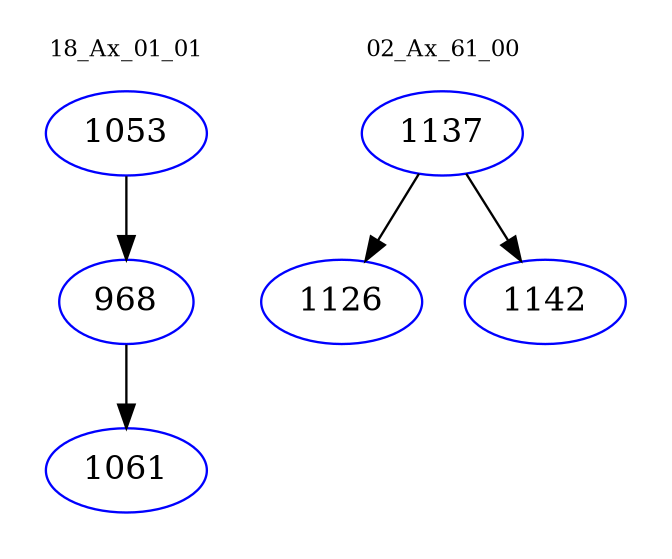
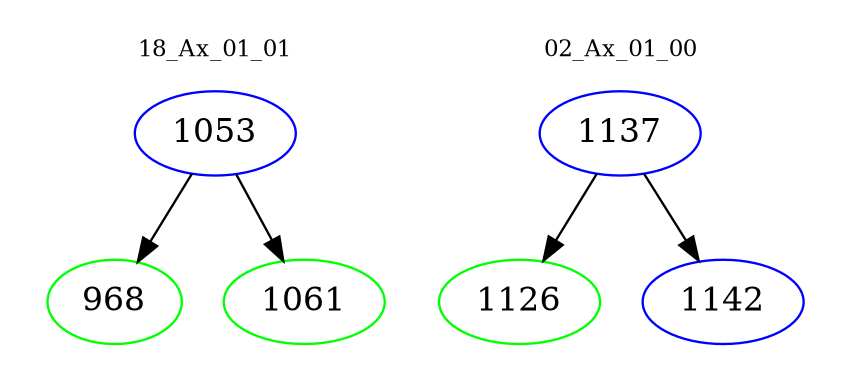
(443, 50) -> (621, 50)
(126, 302) -> (115, 302)
(342, 302) -> (520, 302)
(126, 375) -> (254, 207)
(126, 470) -> (304, 302)
